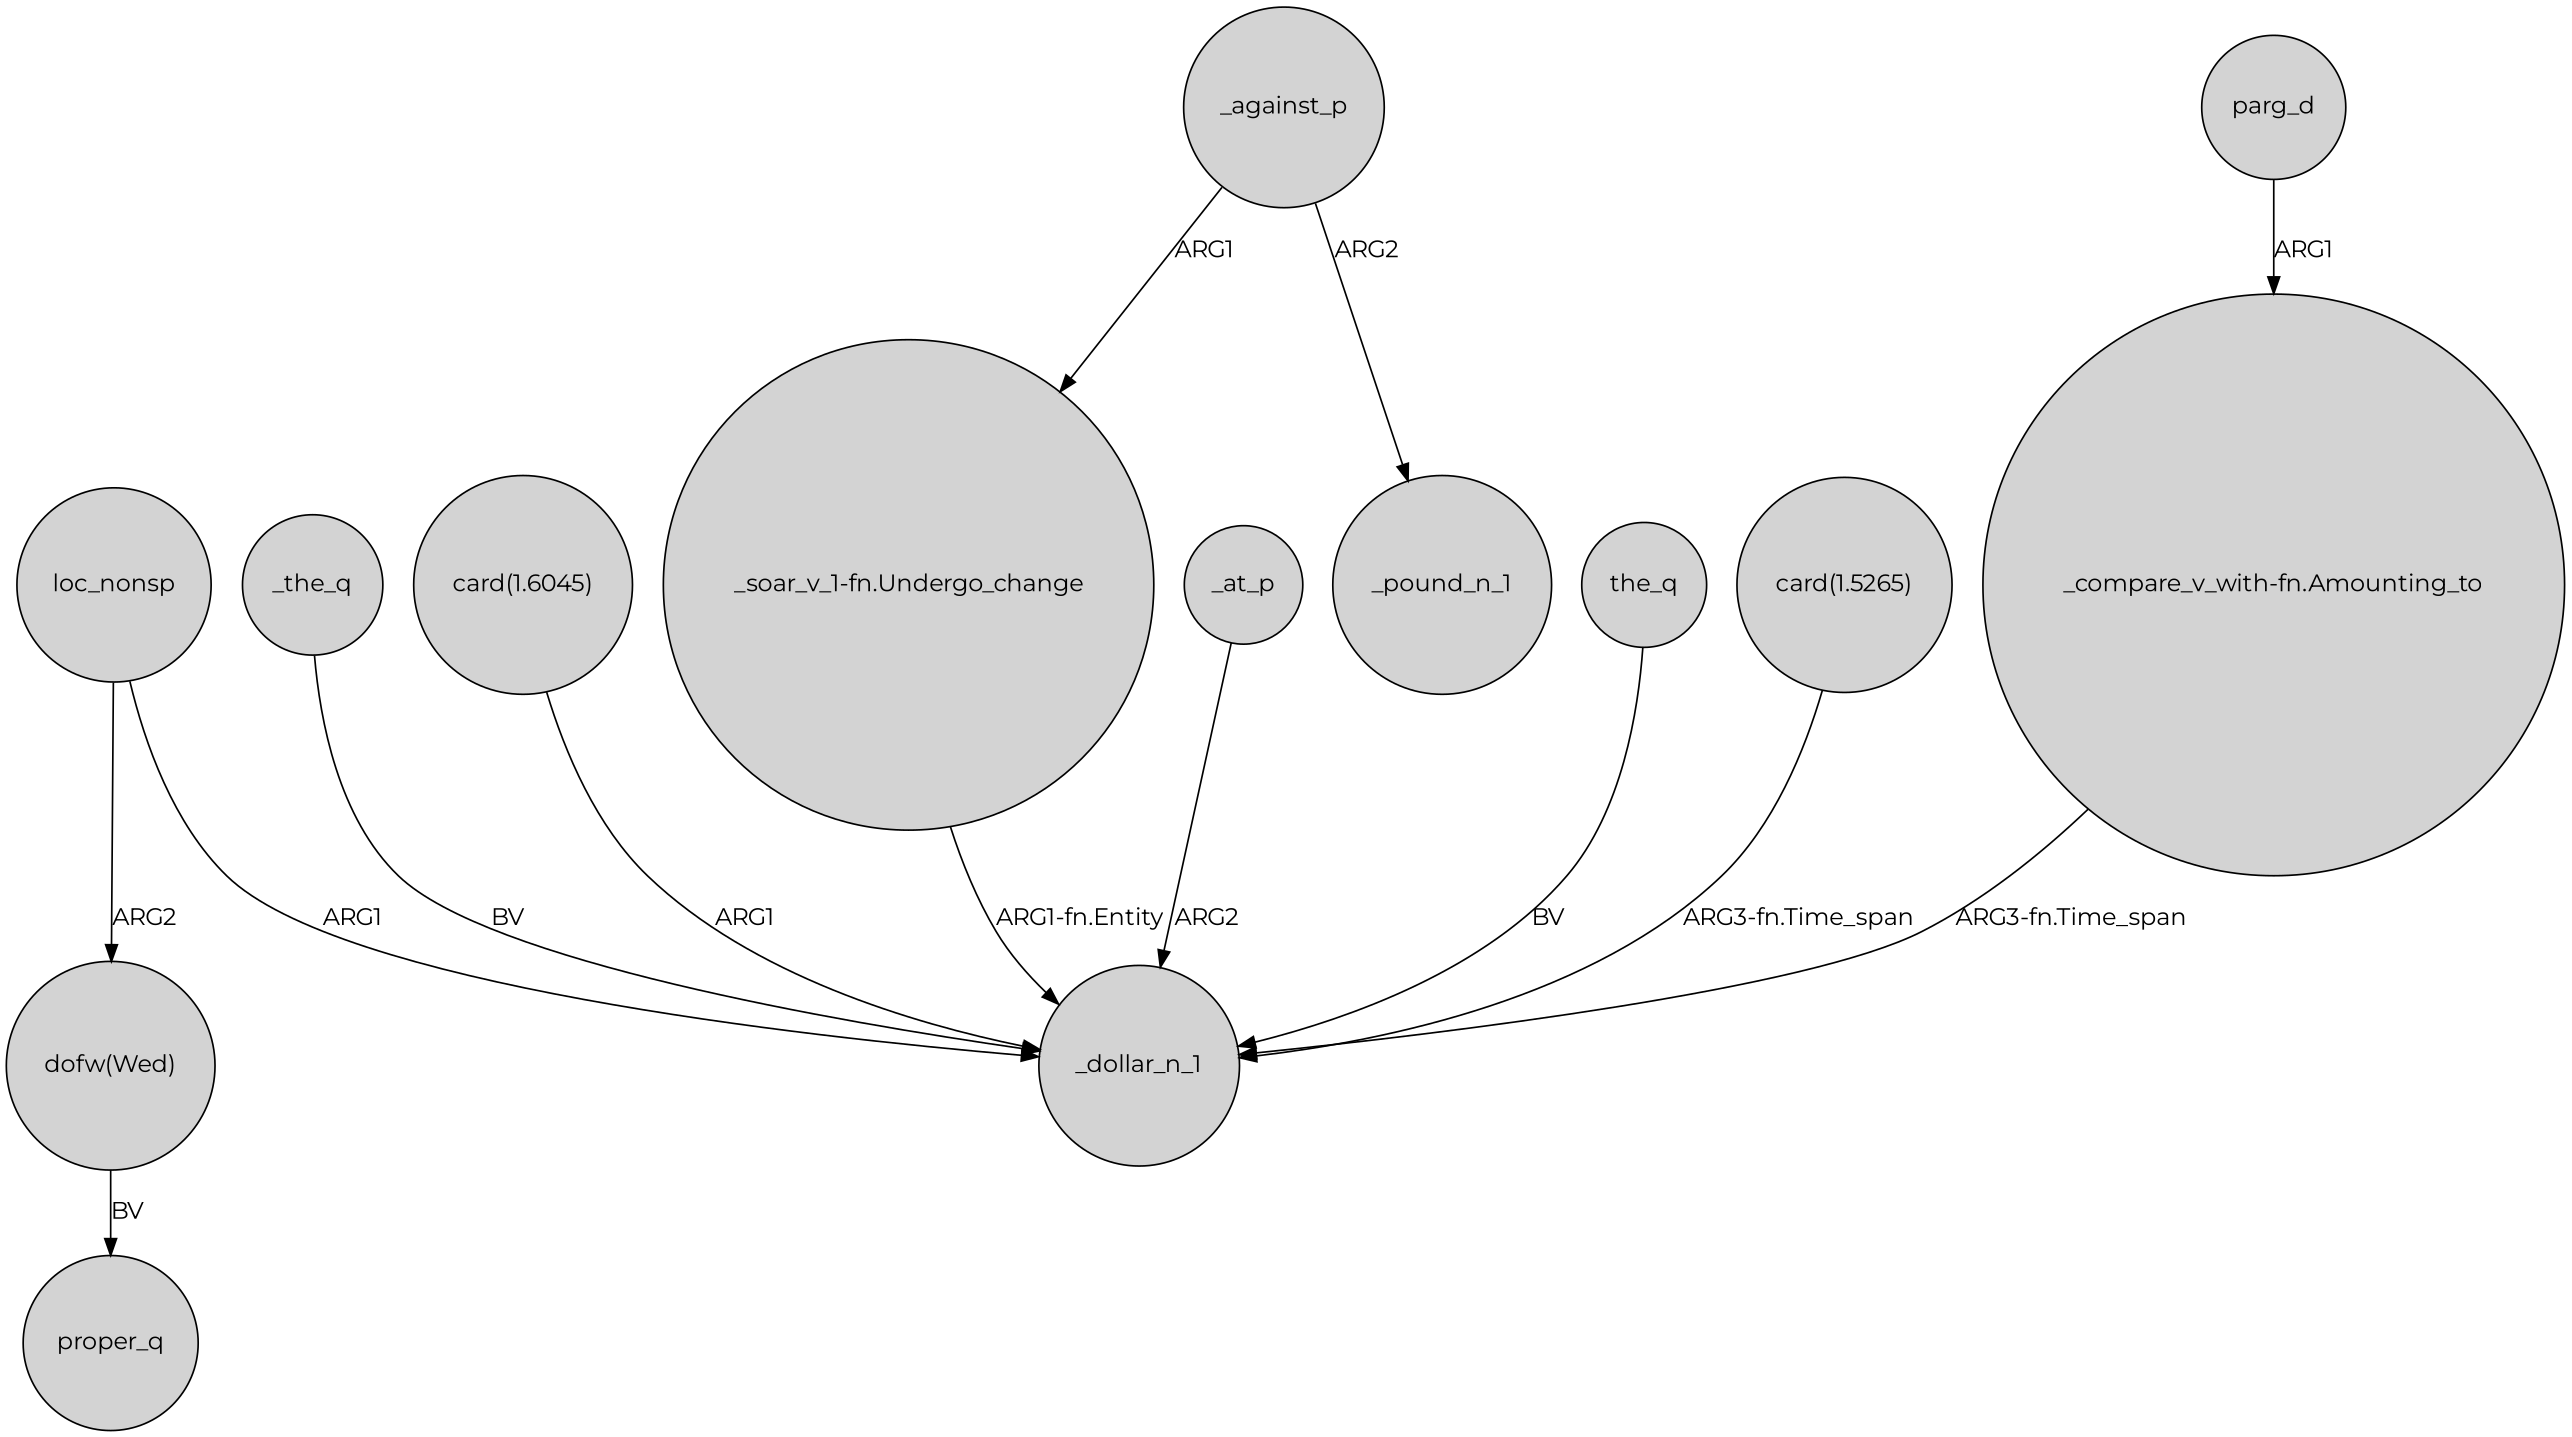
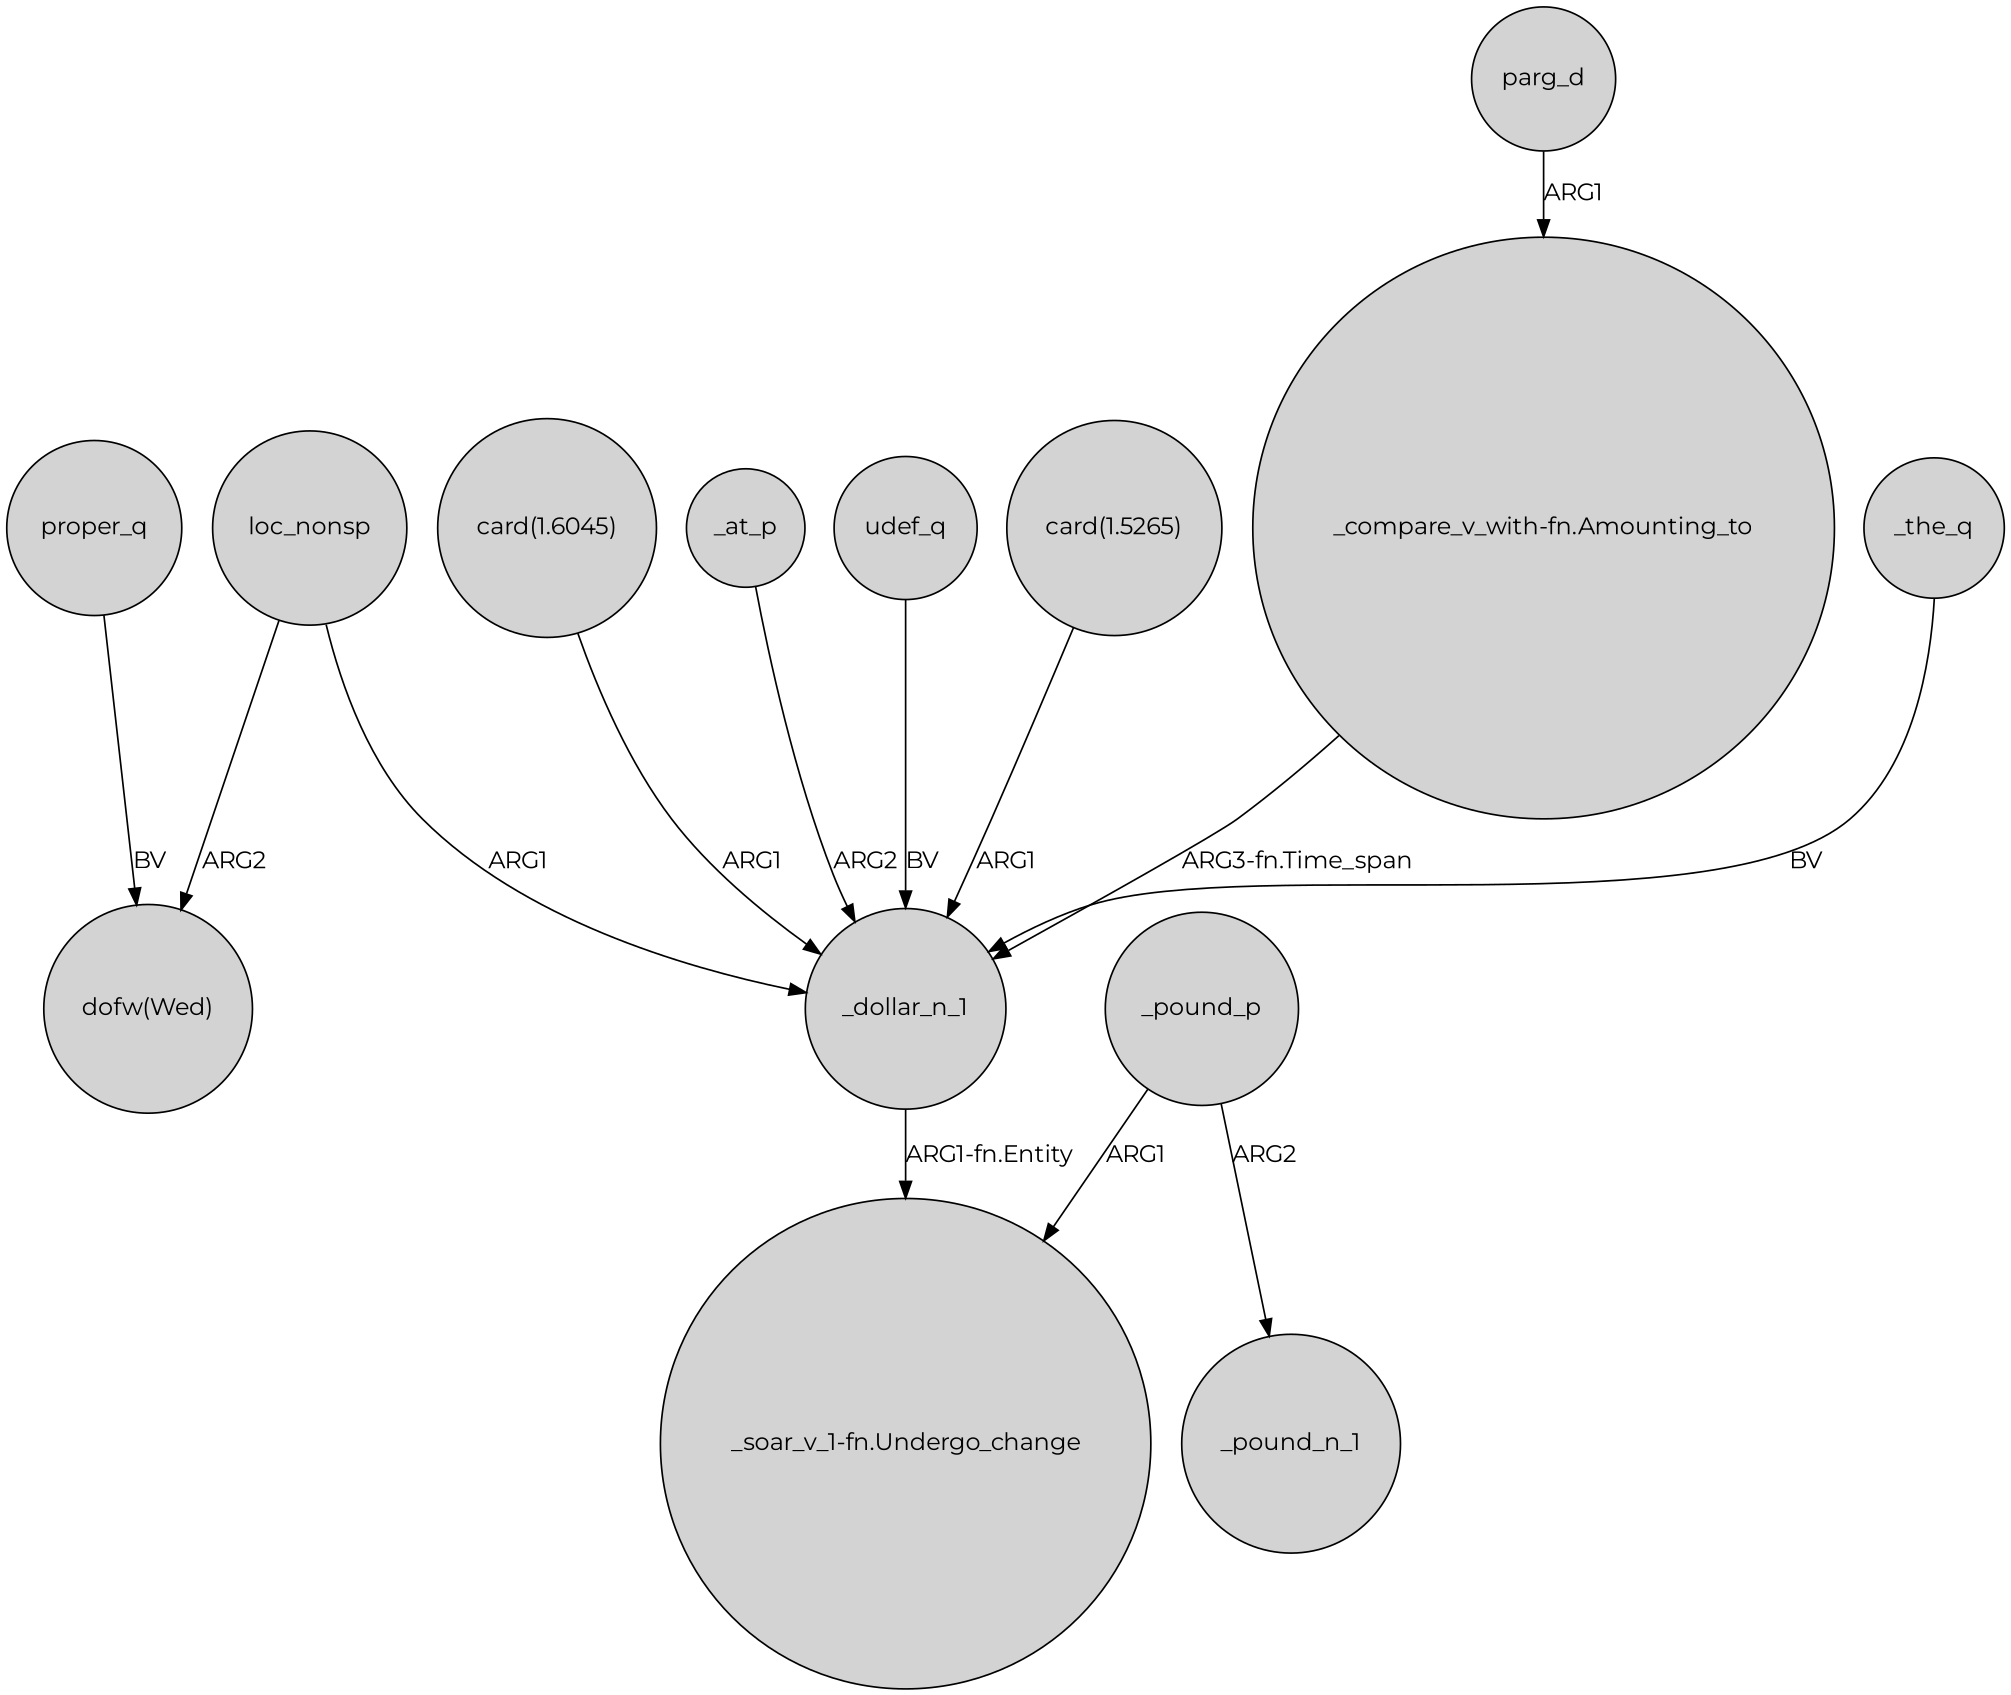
(1284, 107) -> (1202, 1009)
(1644, 585) -> (906, 528)
(987, 916) -> (906, 1145)
(1799, 919) -> (1007, 862)
(111, 1204) -> (119, 752)
